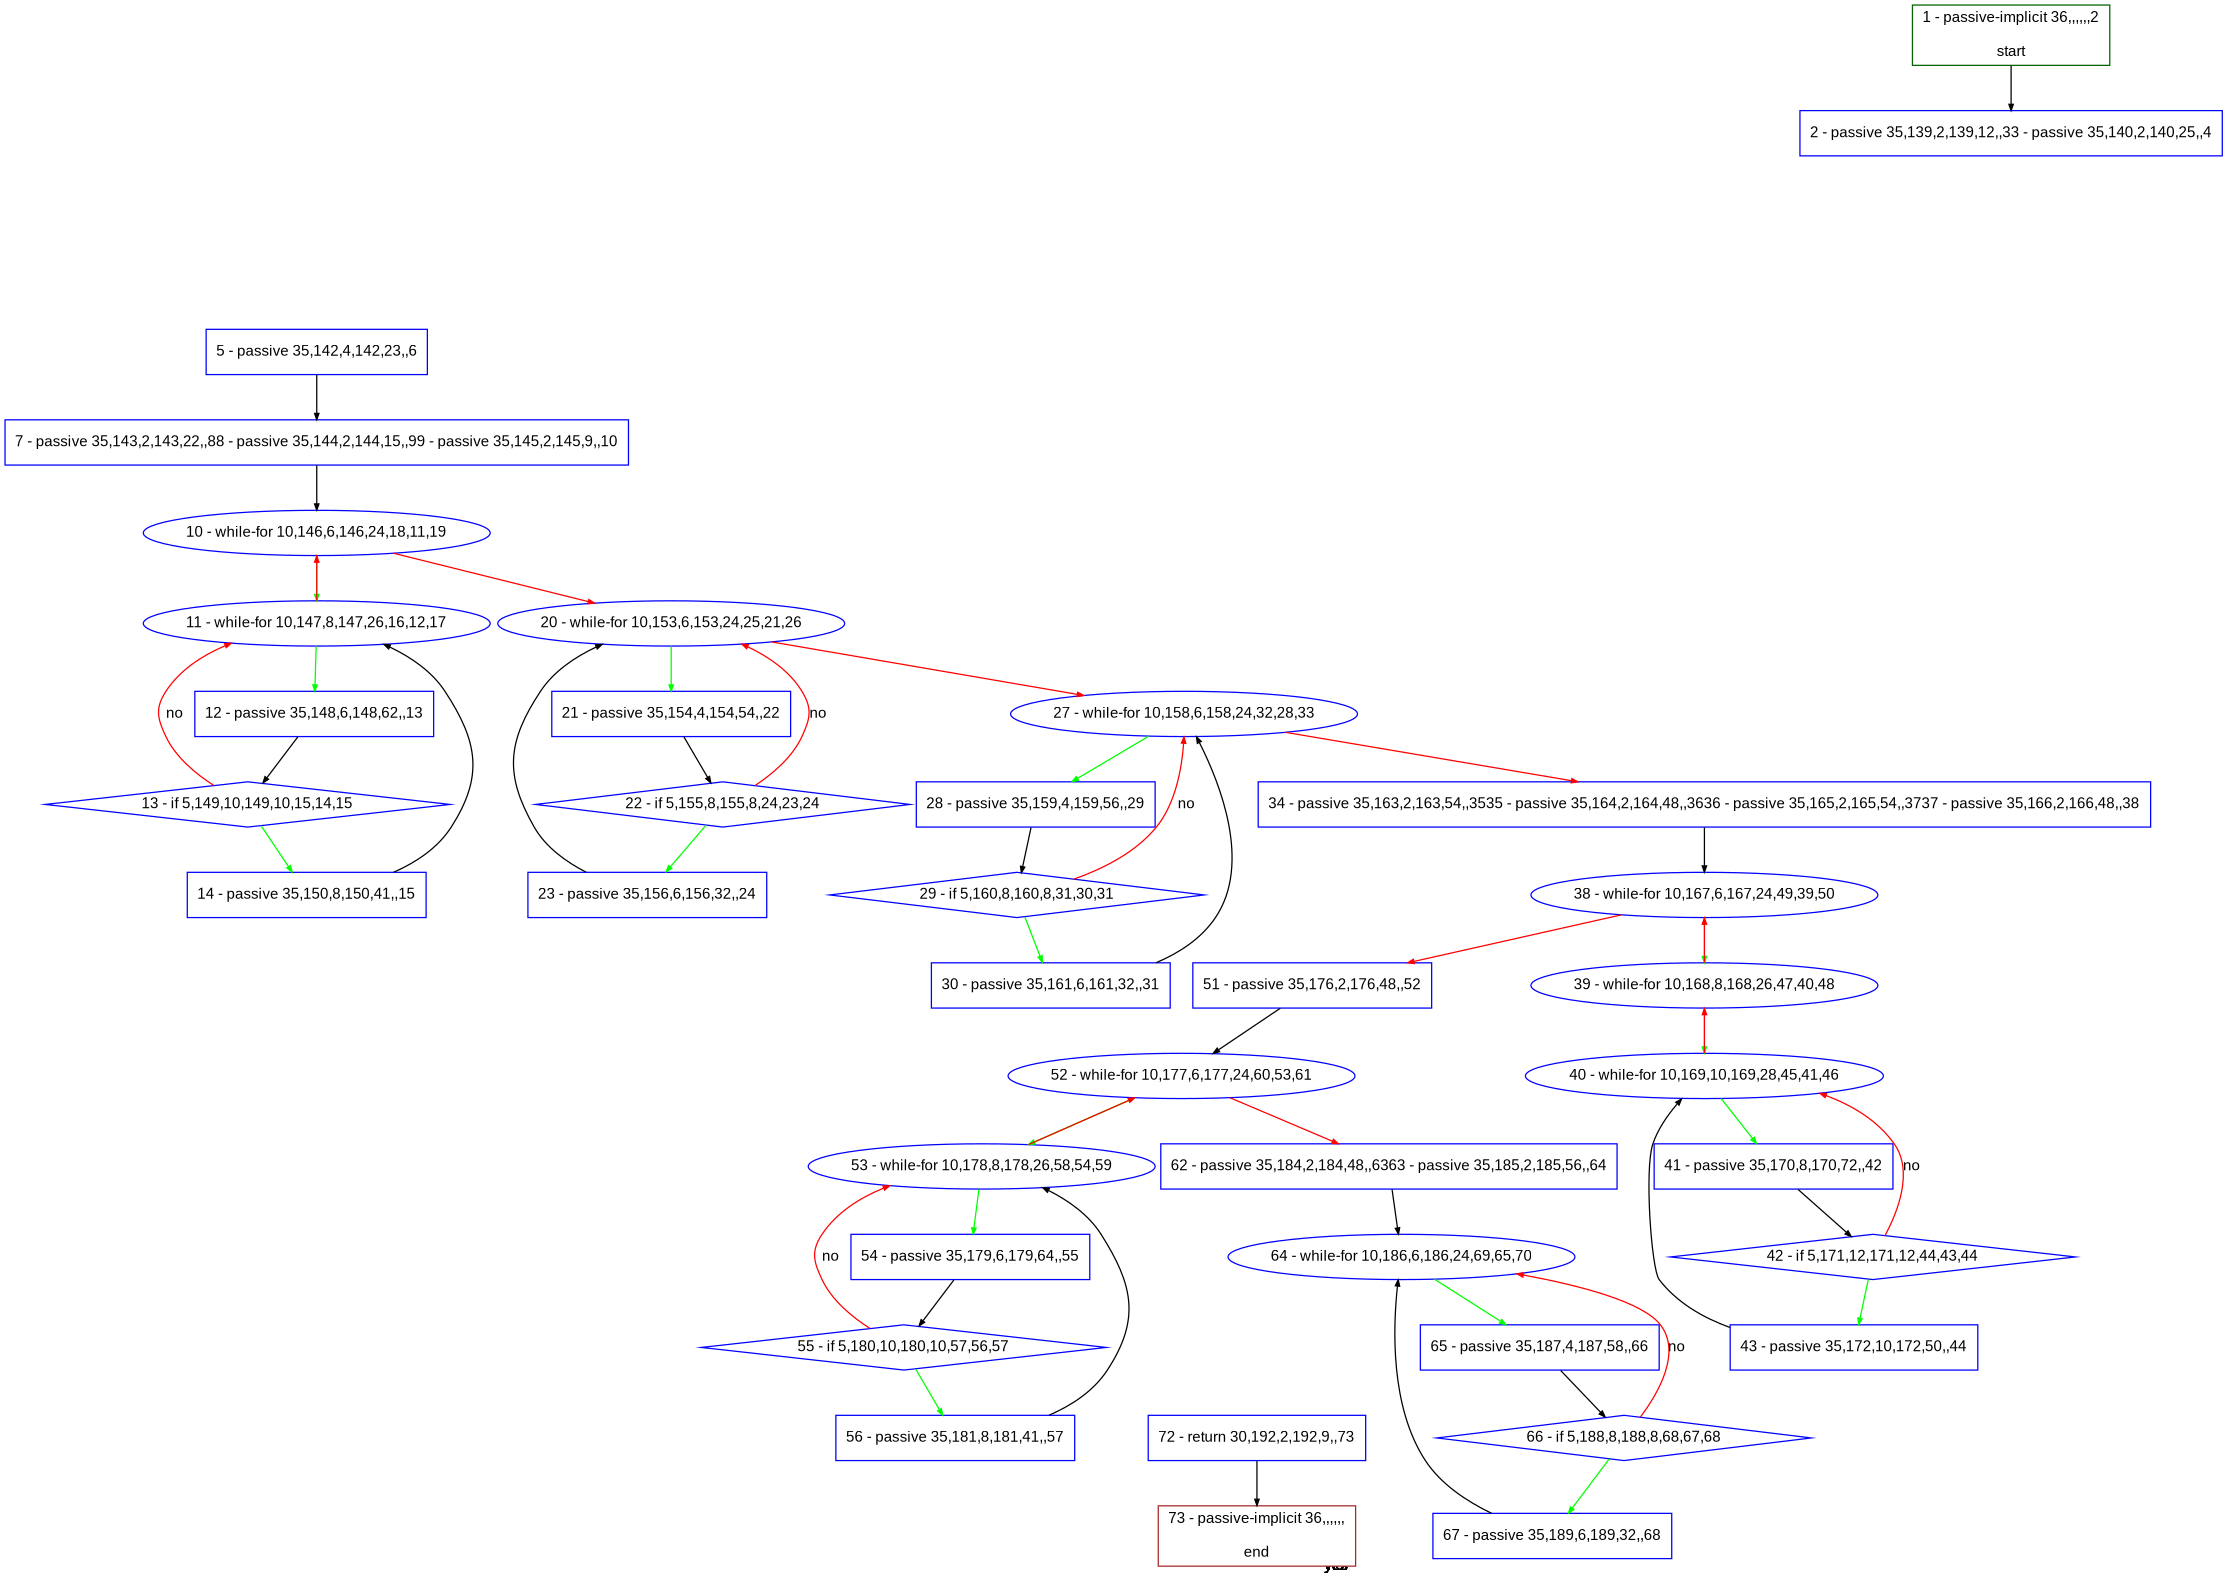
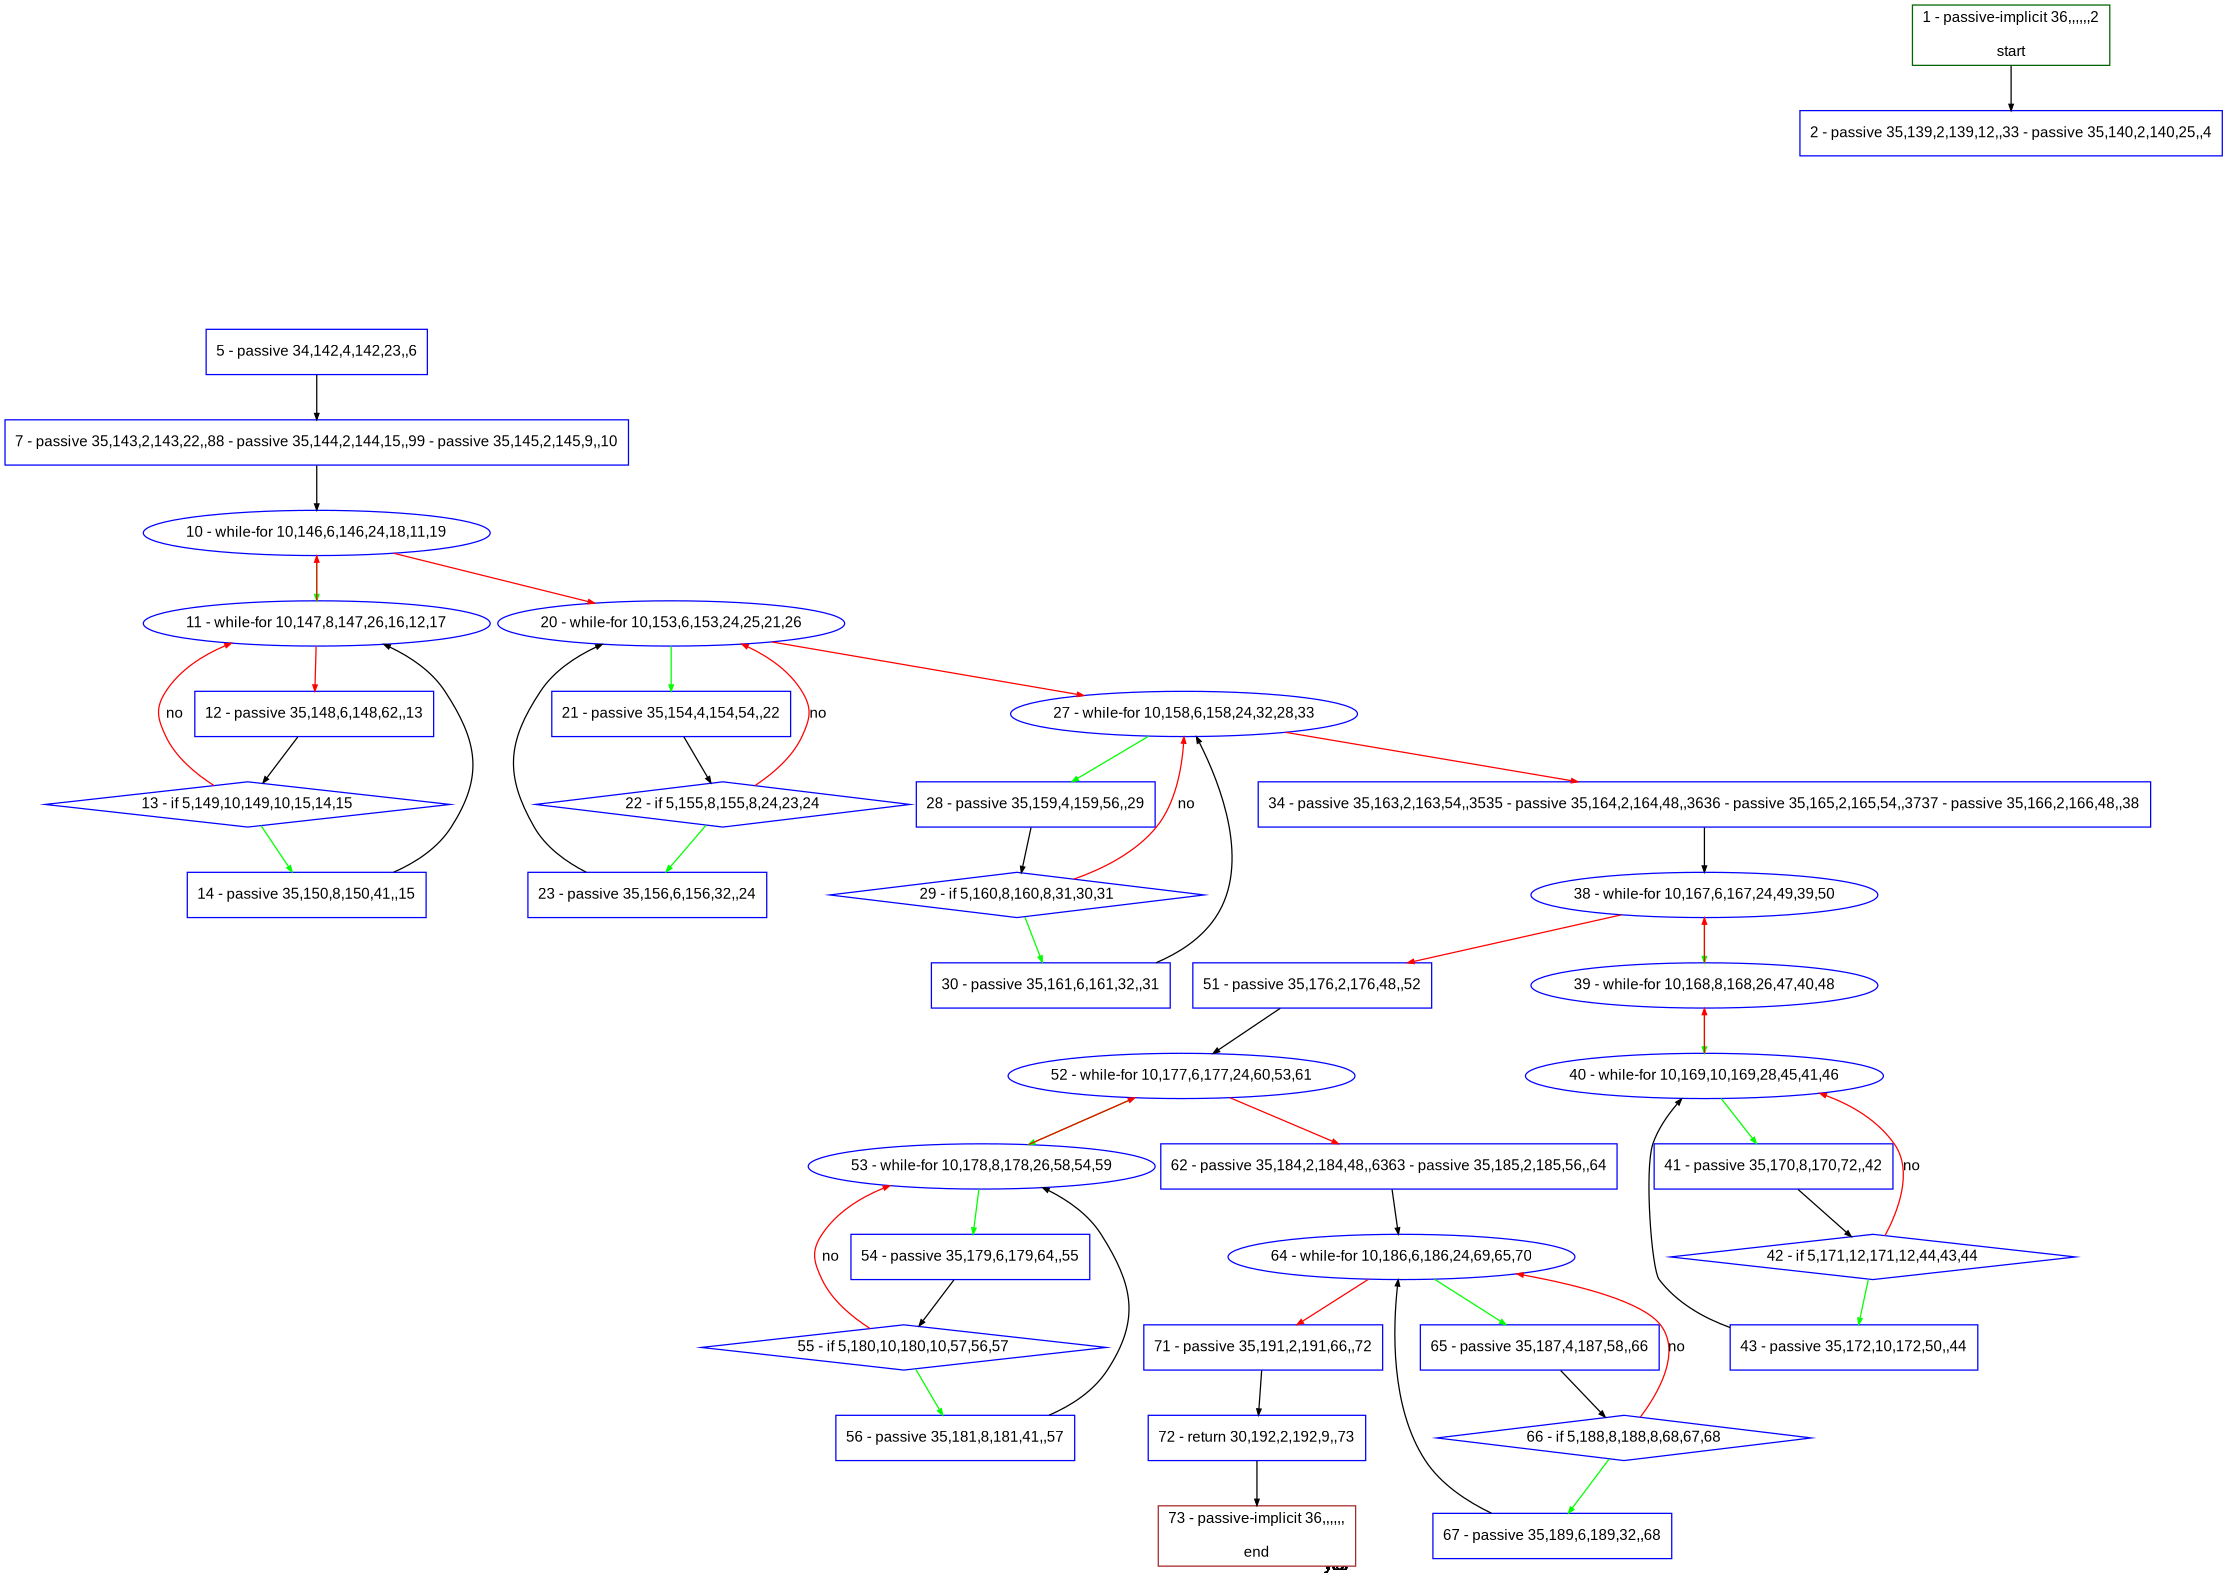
(317, 352) -> (317, 352)
(316, 666) -> (316, 666)
none -> (1263, 1347)
